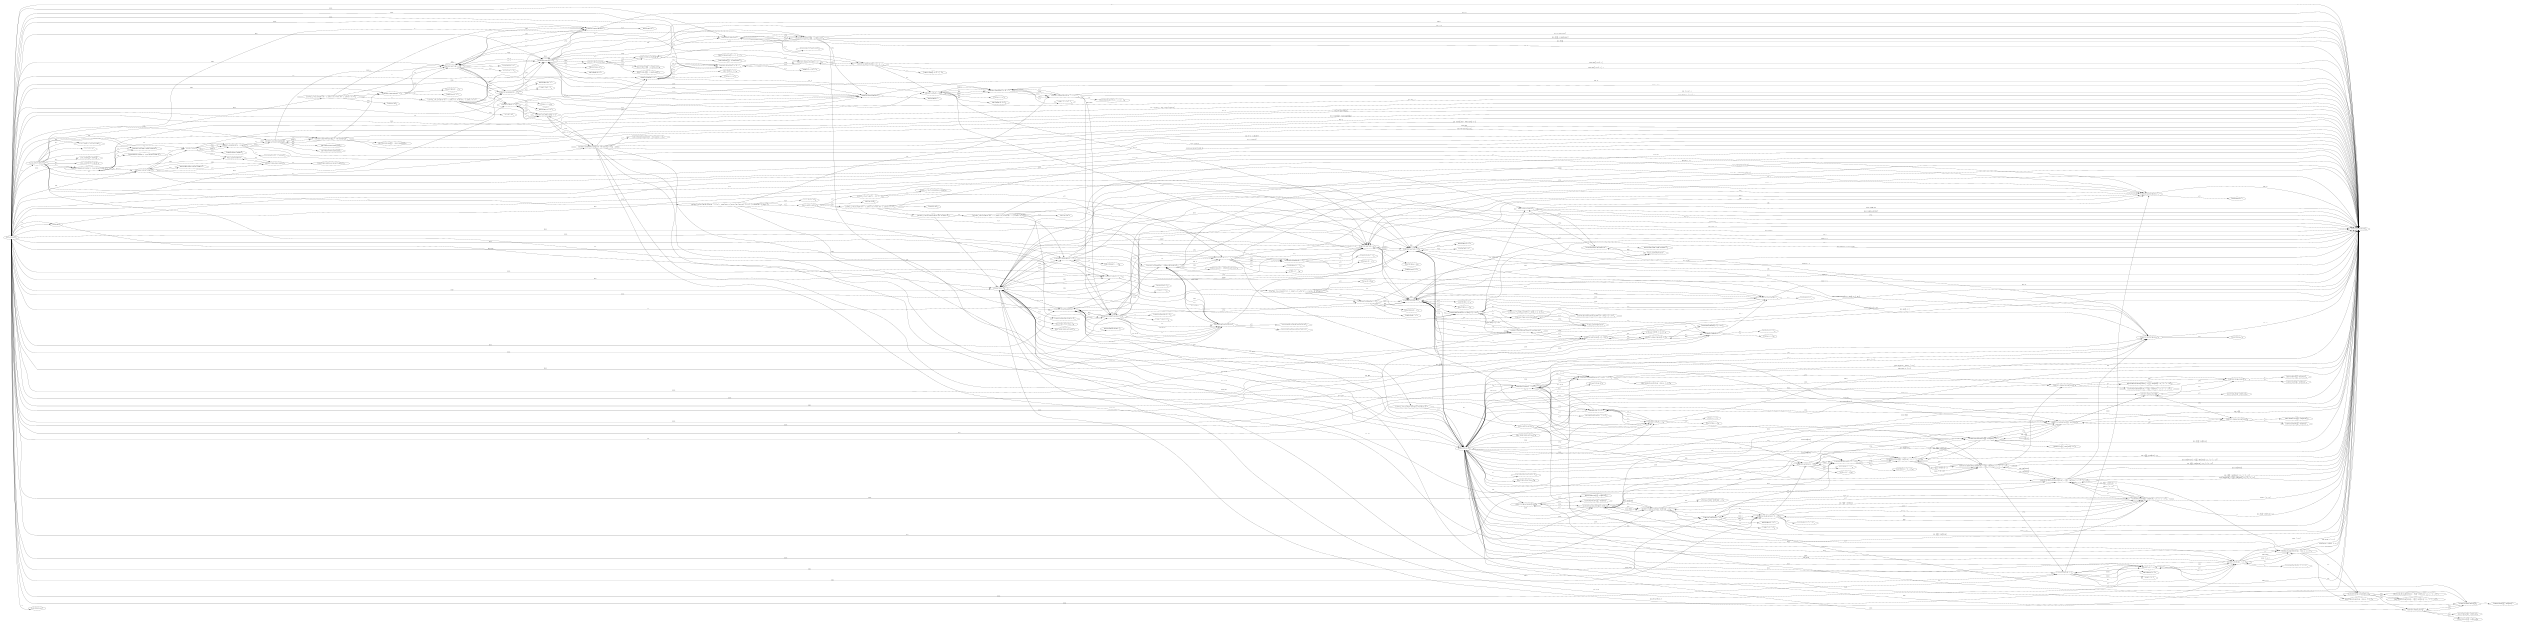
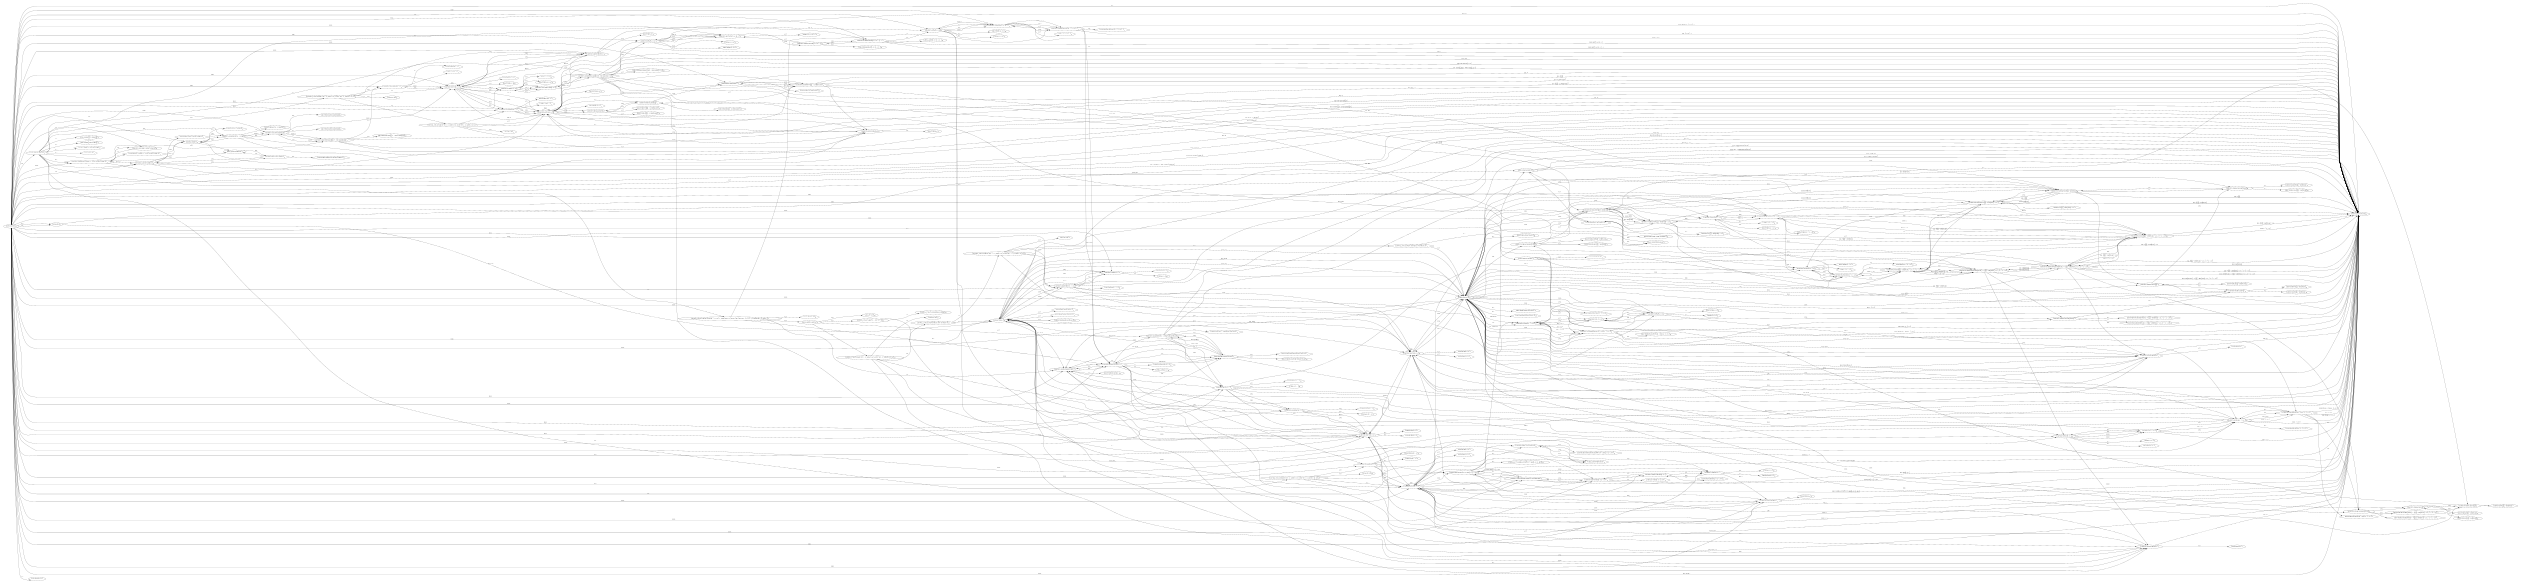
(772, 57) -> (838, 46)
